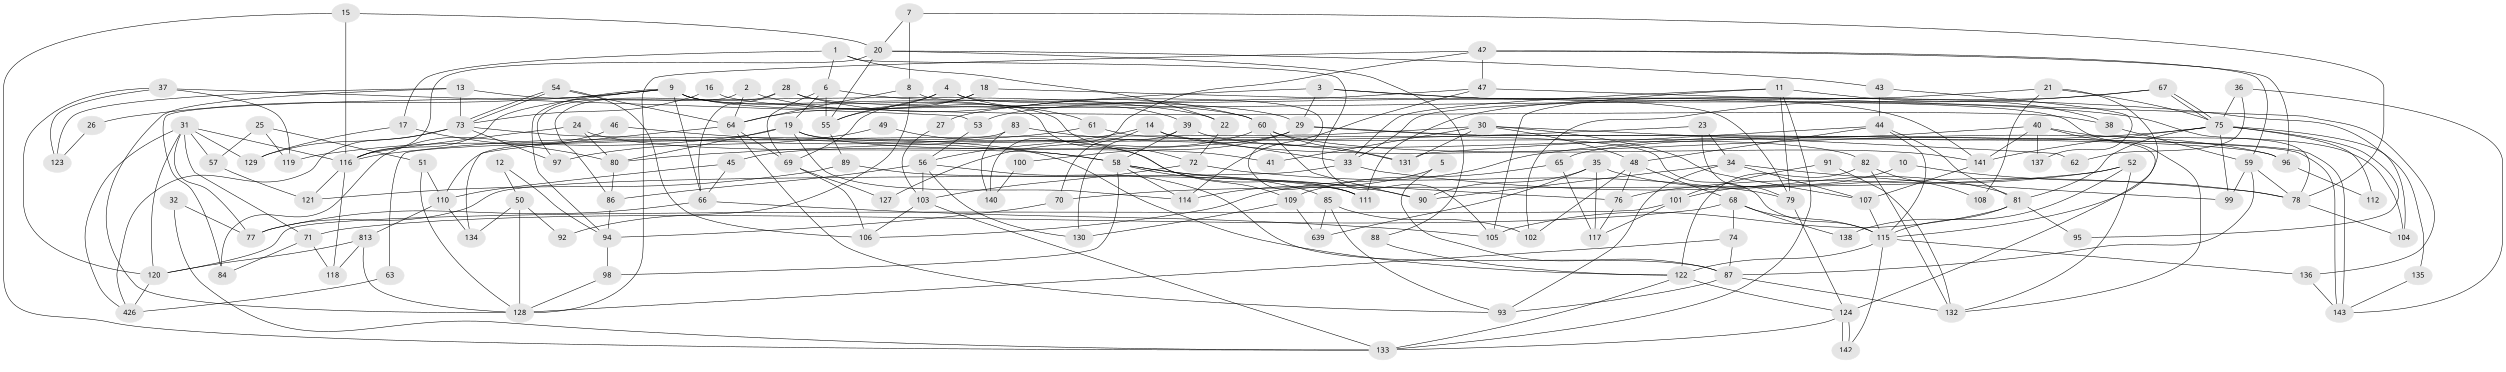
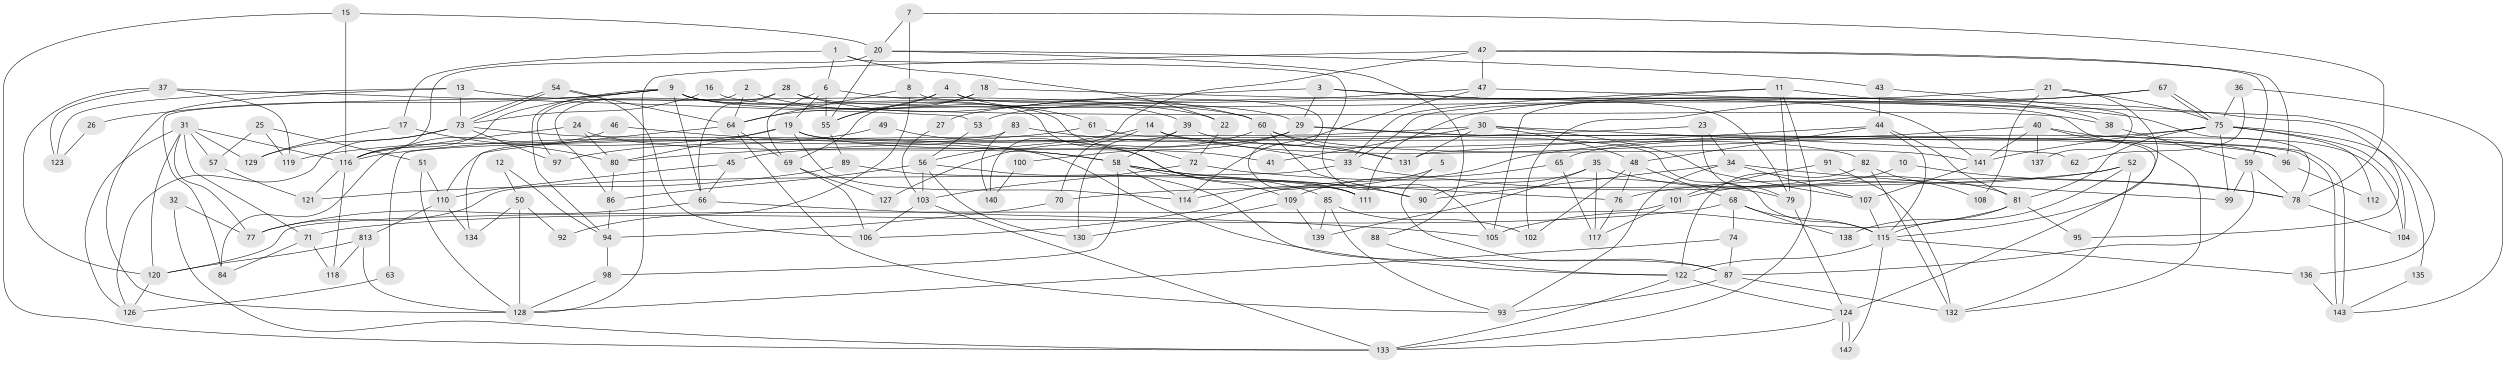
(1318, 238) -> (1318, 238)
(130, 313) -> (130, 313)
